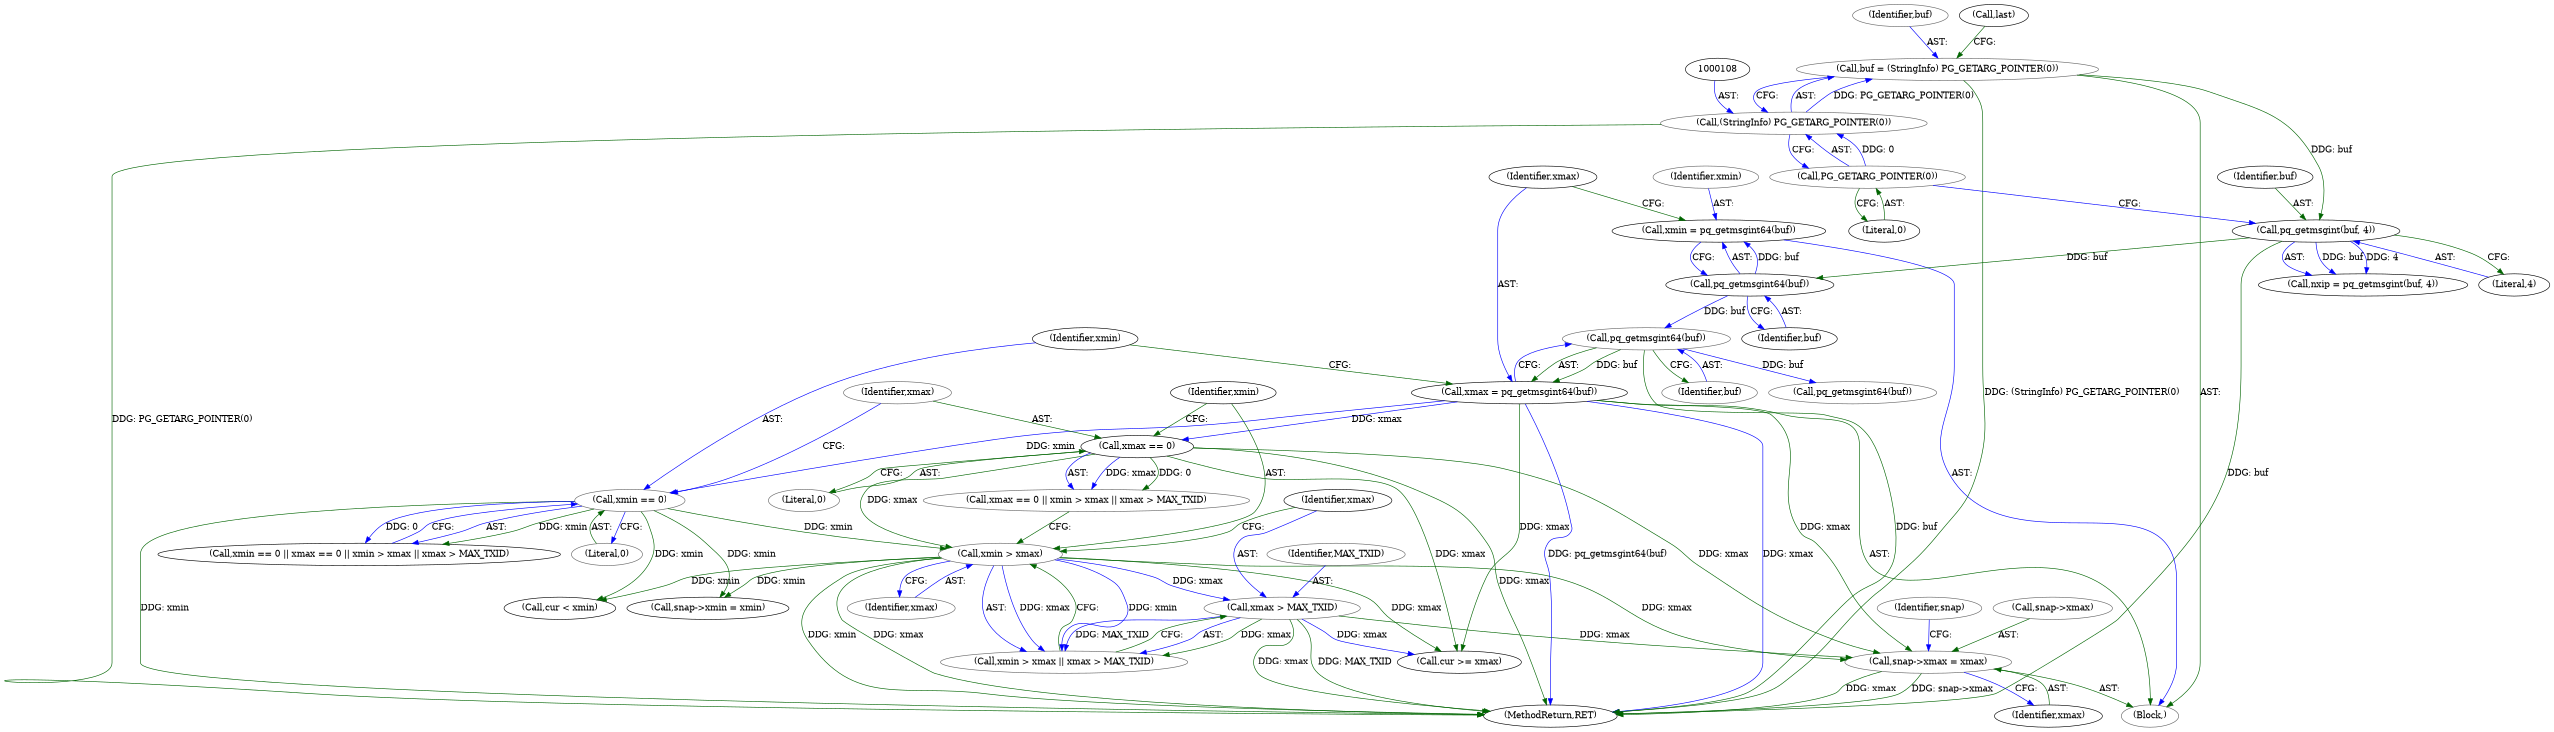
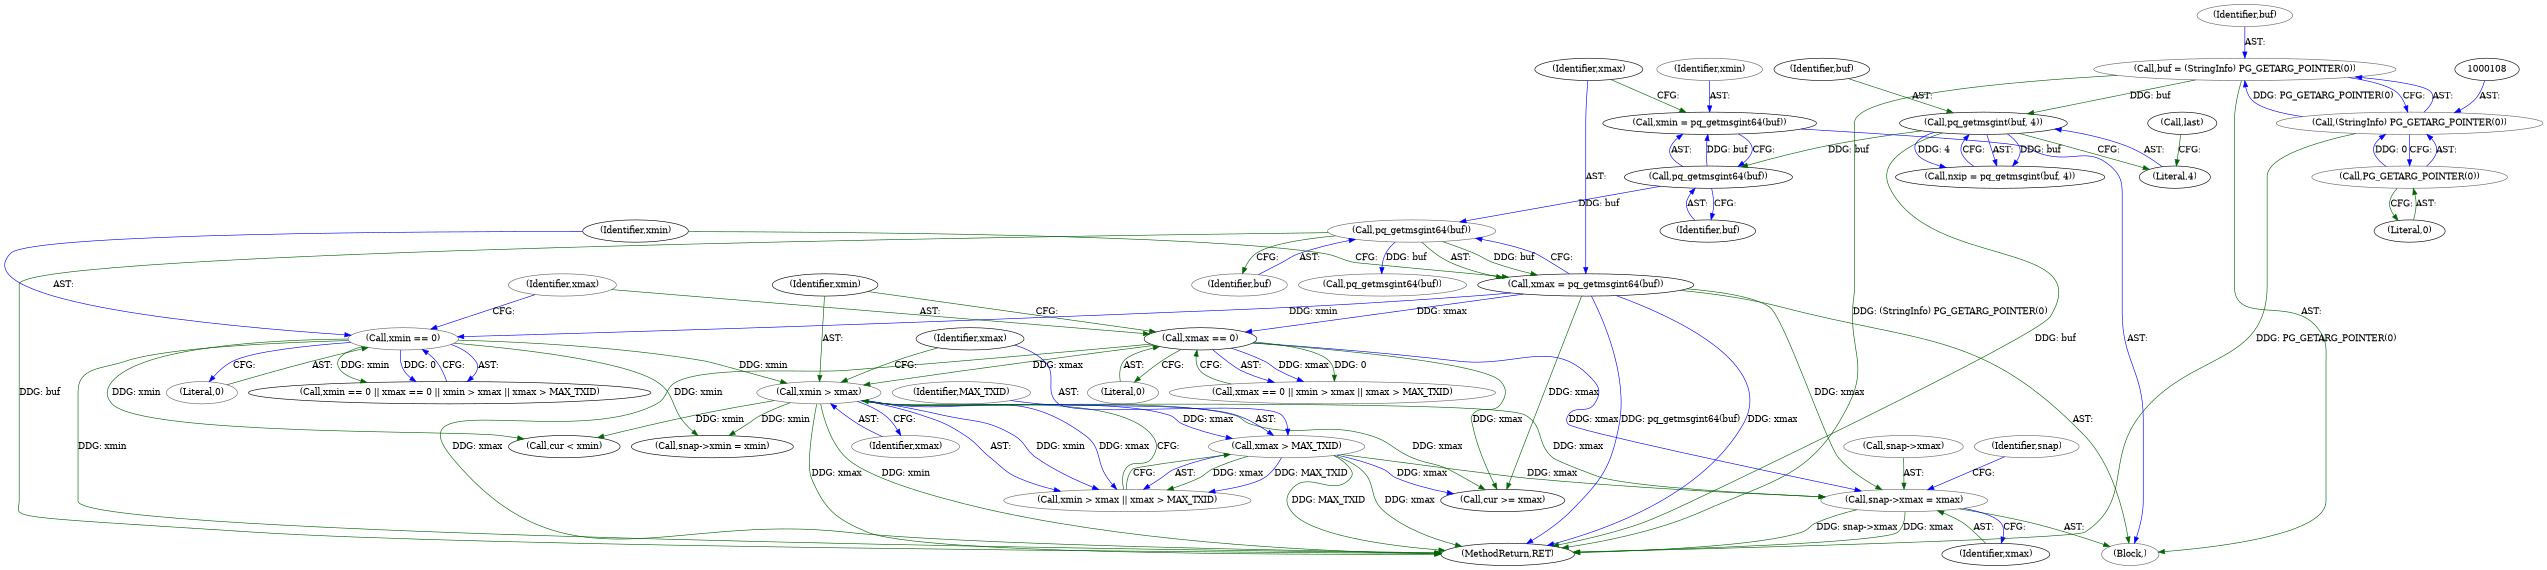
(1973, 40) -> (2179, 147)
(2091, 204) -> (1962, 155)
(1554, 483) -> (1597, 385)
(1046, 526) -> (1208, 376)
